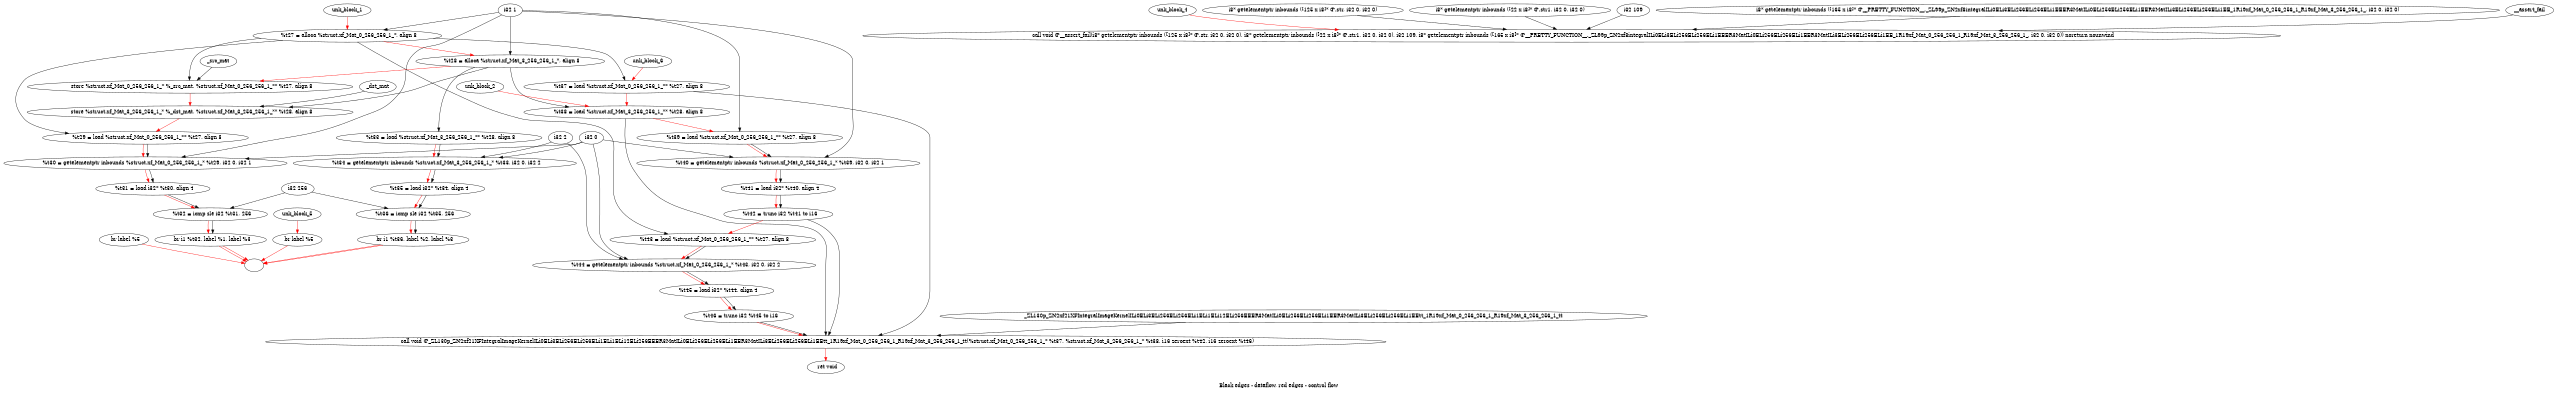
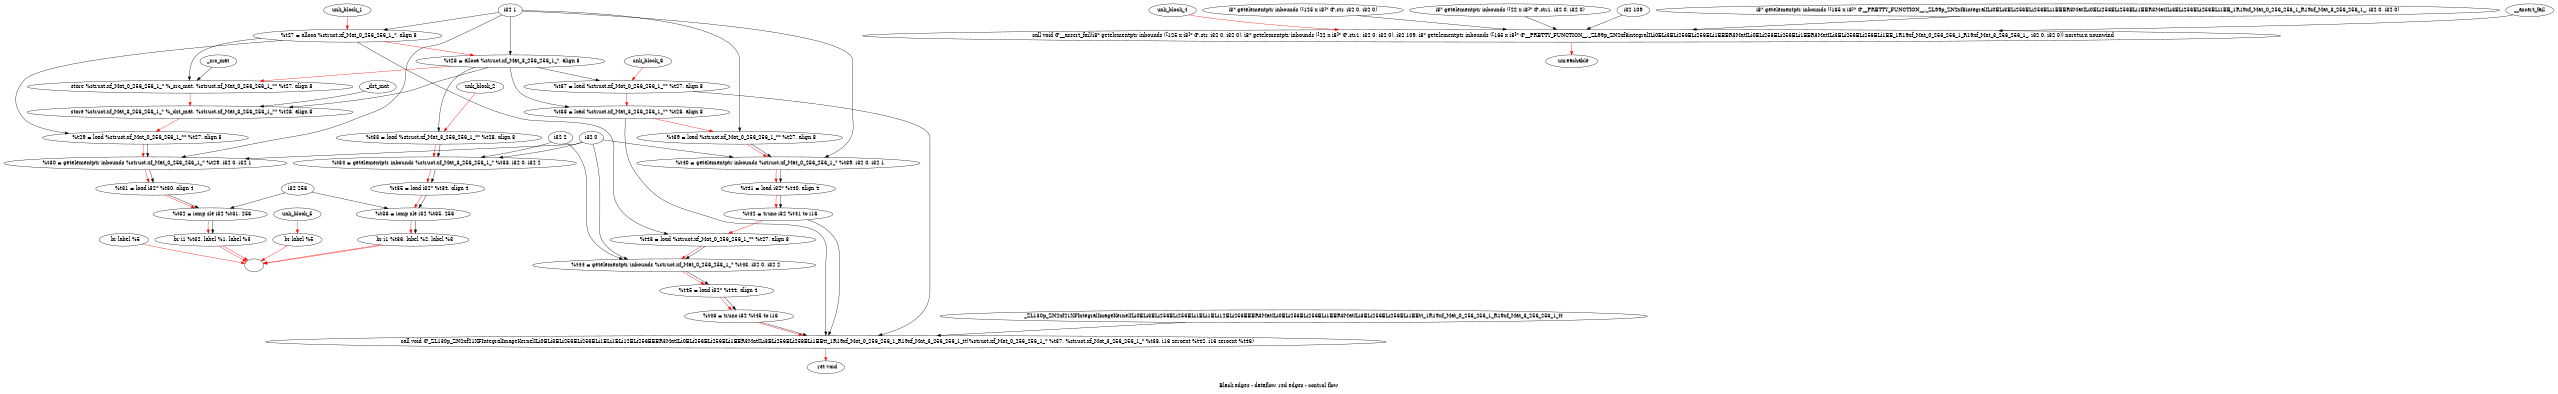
(535, 44) -> (567, 74)
none -> (1572, 61)
(542, 99) -> (461, 111)
